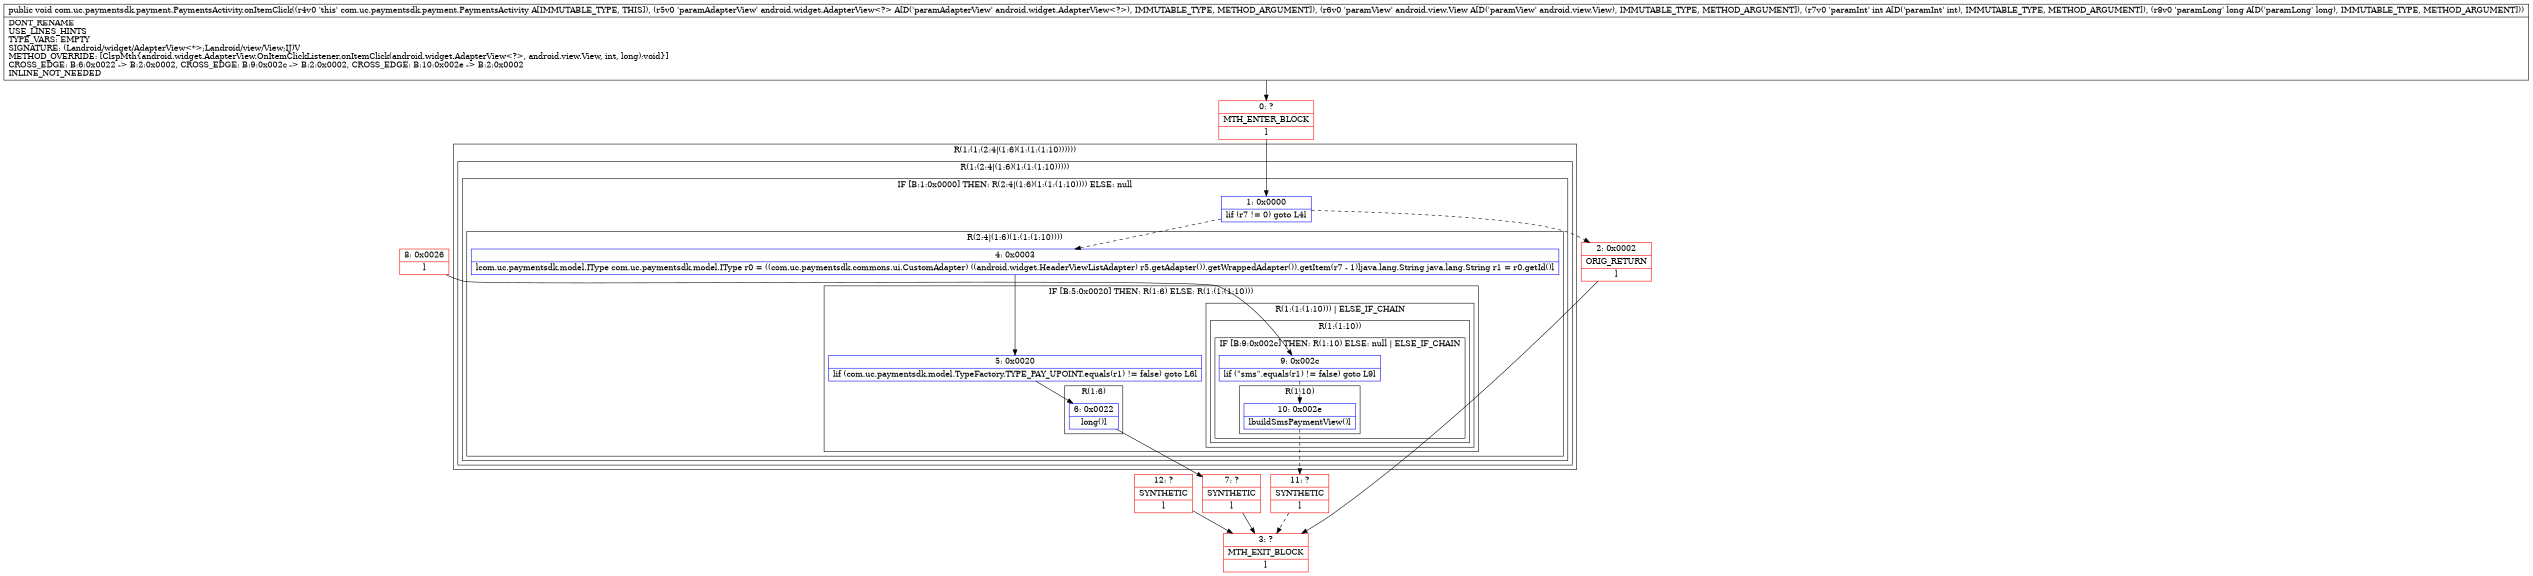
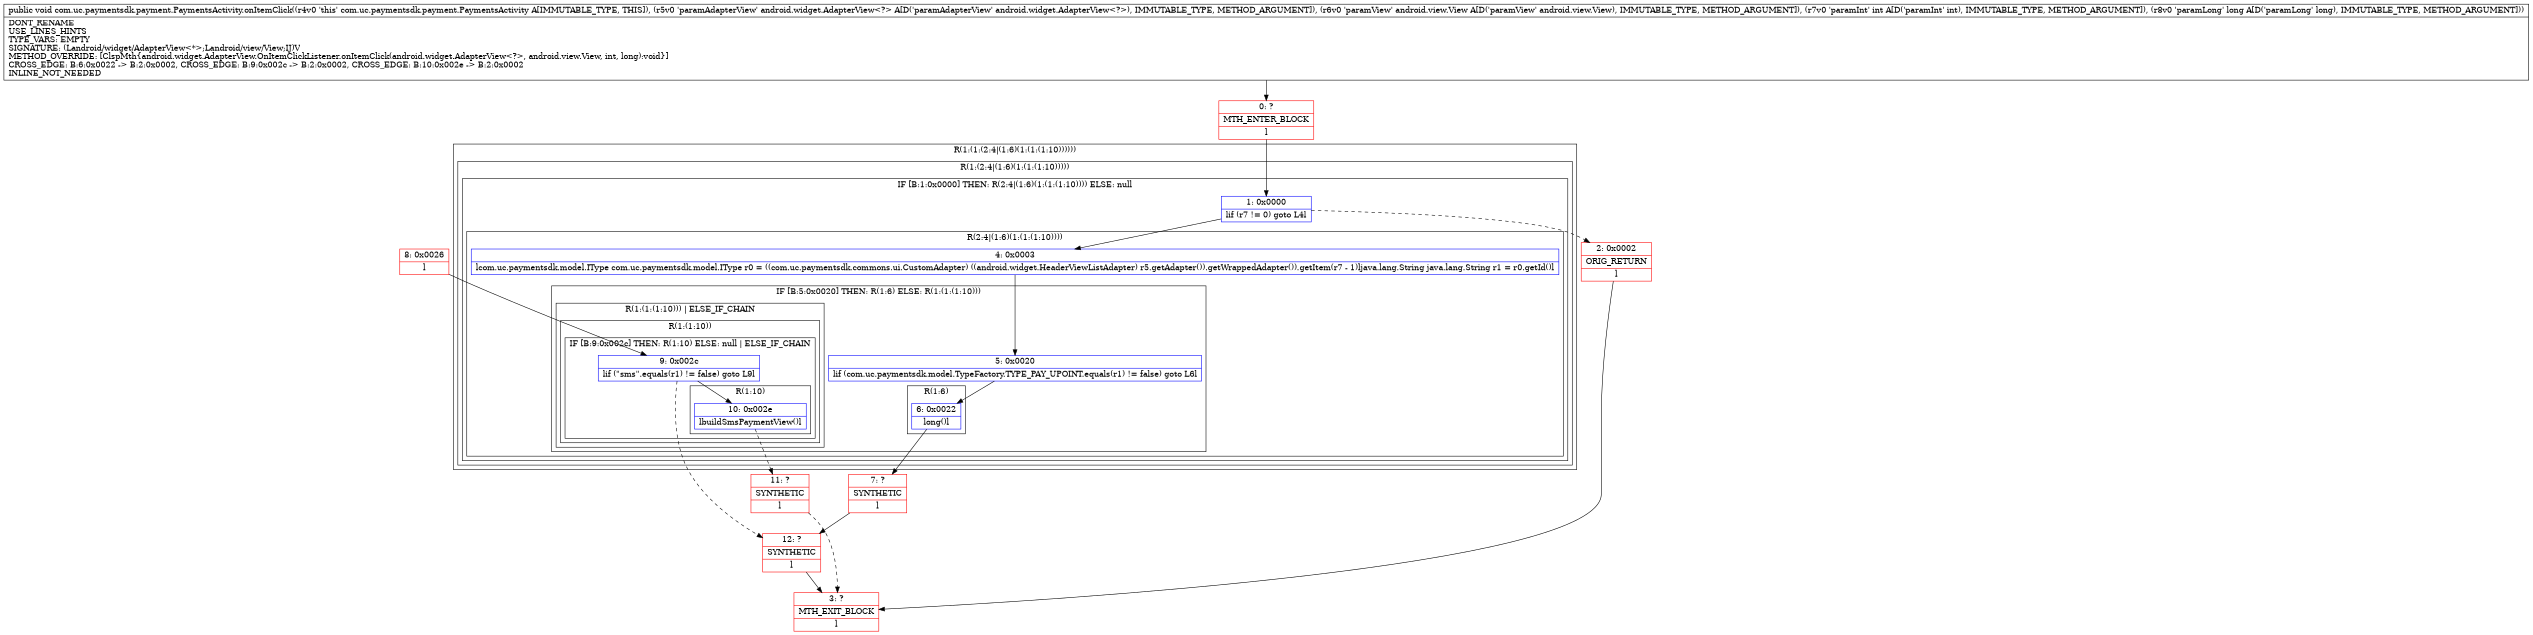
(1144, 235) -> (1144, 235)
(1300, 389) -> (712, 391)
none -> (692, 476)
(1247, 521) -> (837, 522)
